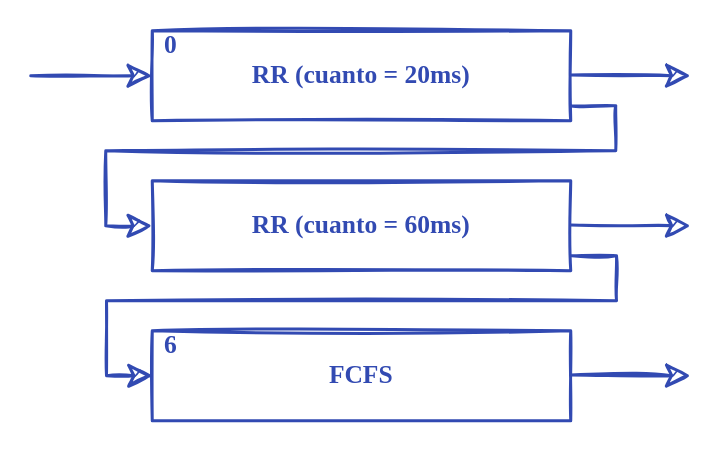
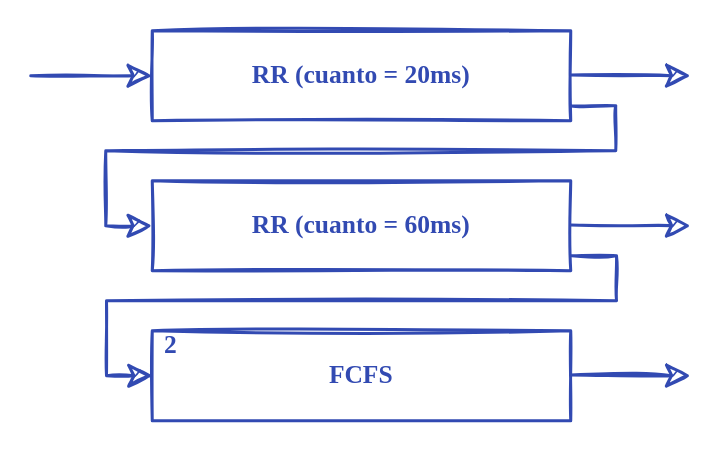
(171, 46) -> none
(171, 346) -> (171, 346)
